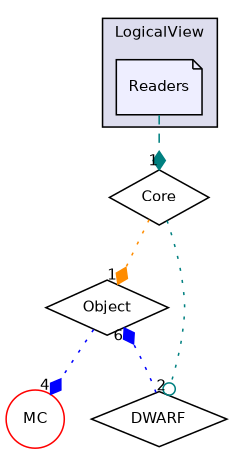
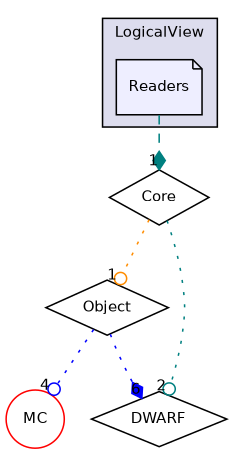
(138, 243) -> (138, 243)
(76, 357) -> (76, 357)
(146, 368) -> (121, 359)
